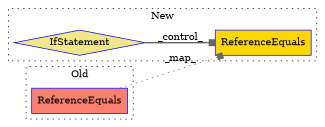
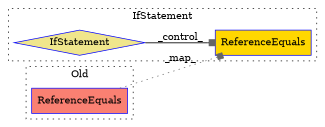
(163, 16) -> (163, 16)
